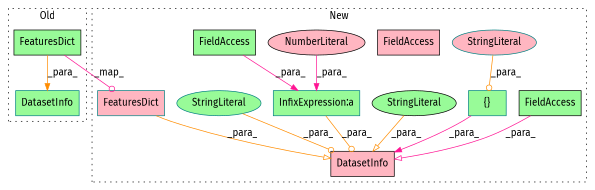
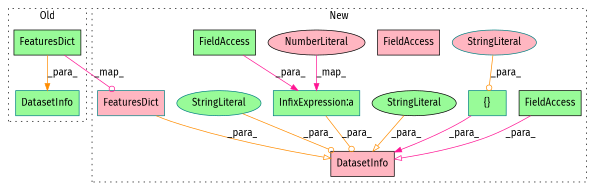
(332, 73) -> (332, 73)
